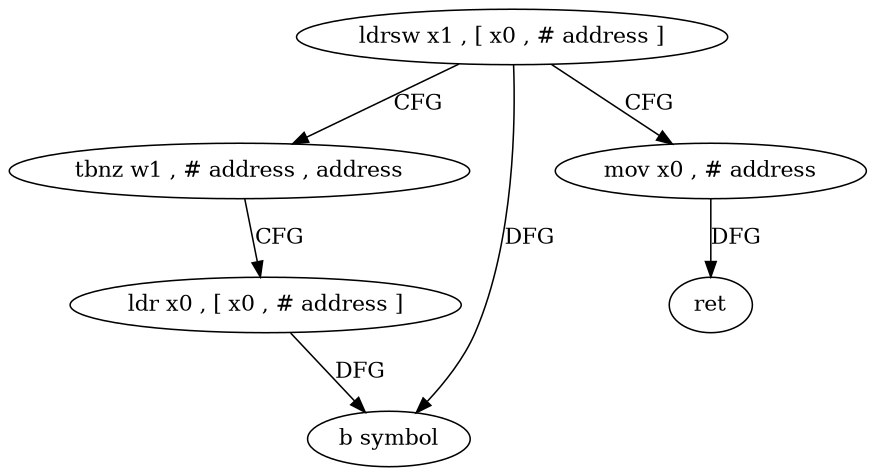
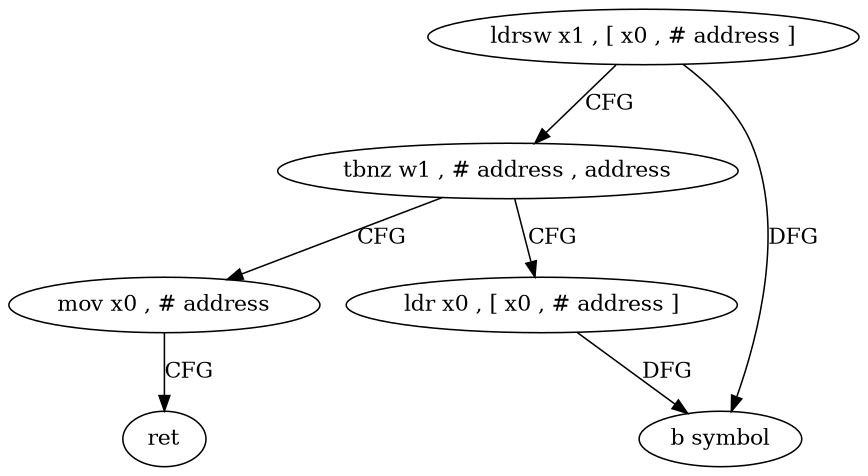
(605, 100) -> (342, 236)
(736, 238) -> (189, 372)
